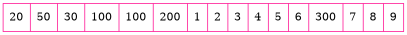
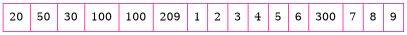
(170, 17) -> (170, 17)
